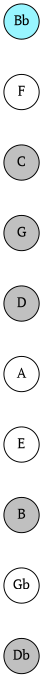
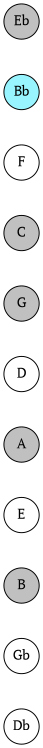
none -> (22, 22)
(22, 304) -> (22, 374)
(22, 374) -> (22, 445)
(22, 656) -> (22, 727)
